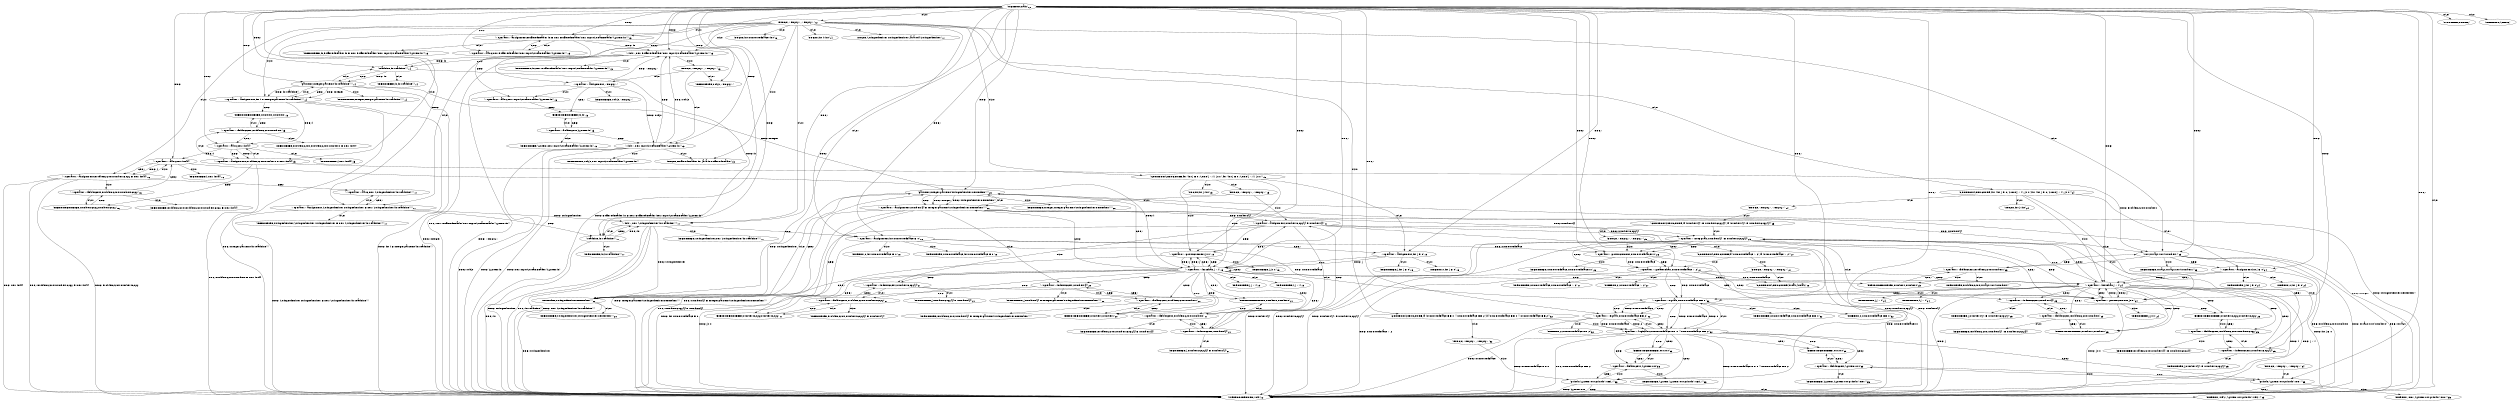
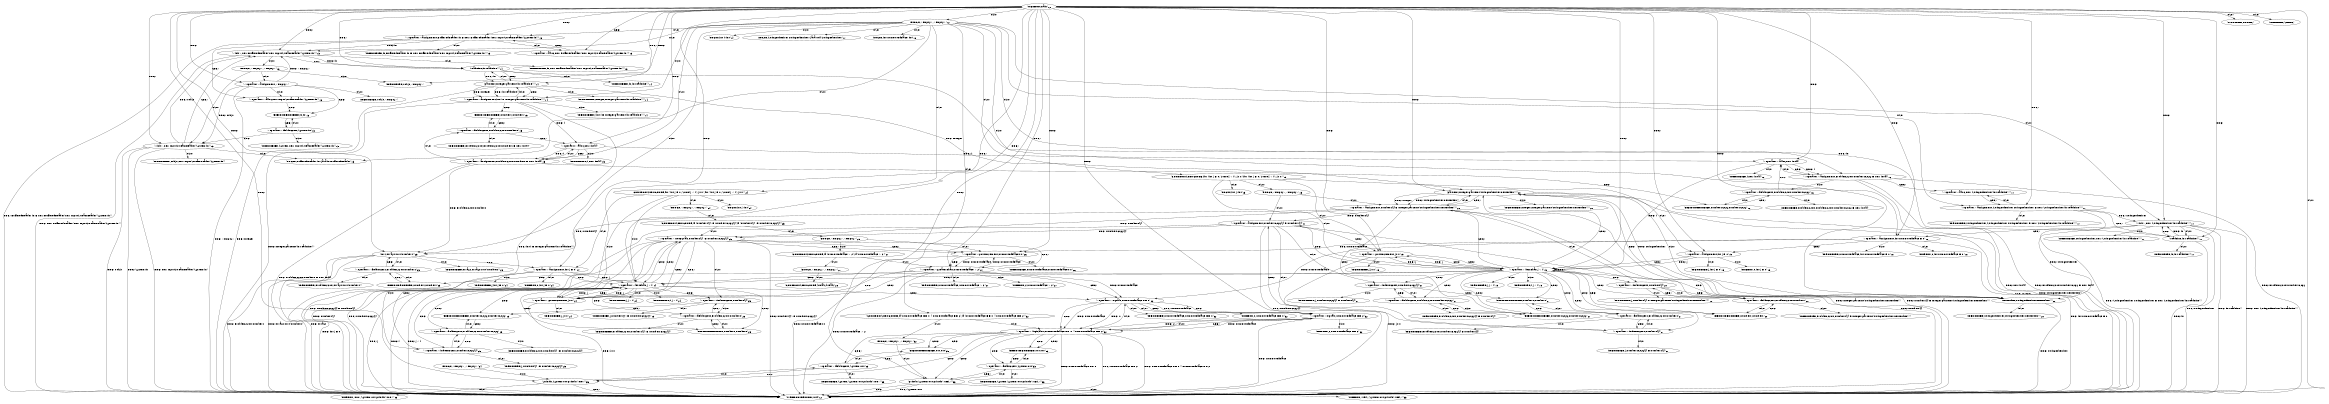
(1607, 13) -> none
none -> (613, 115)
(1729, 277) -> (987, 265)
